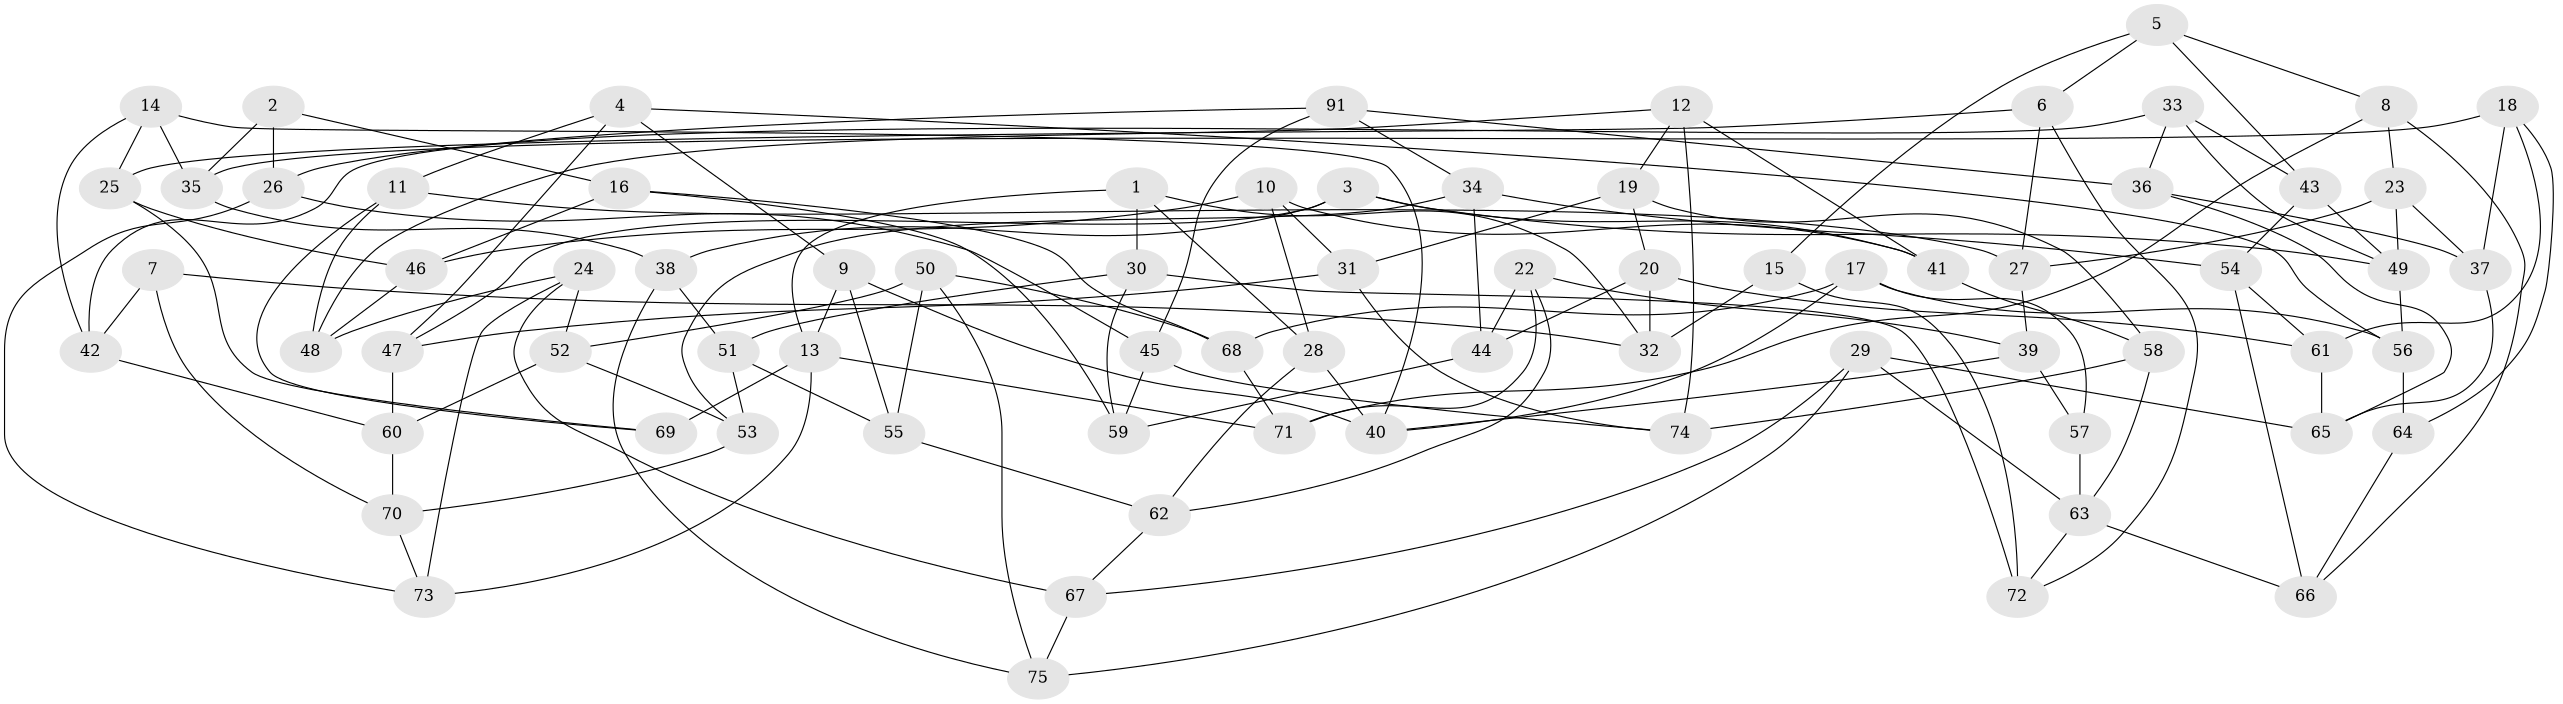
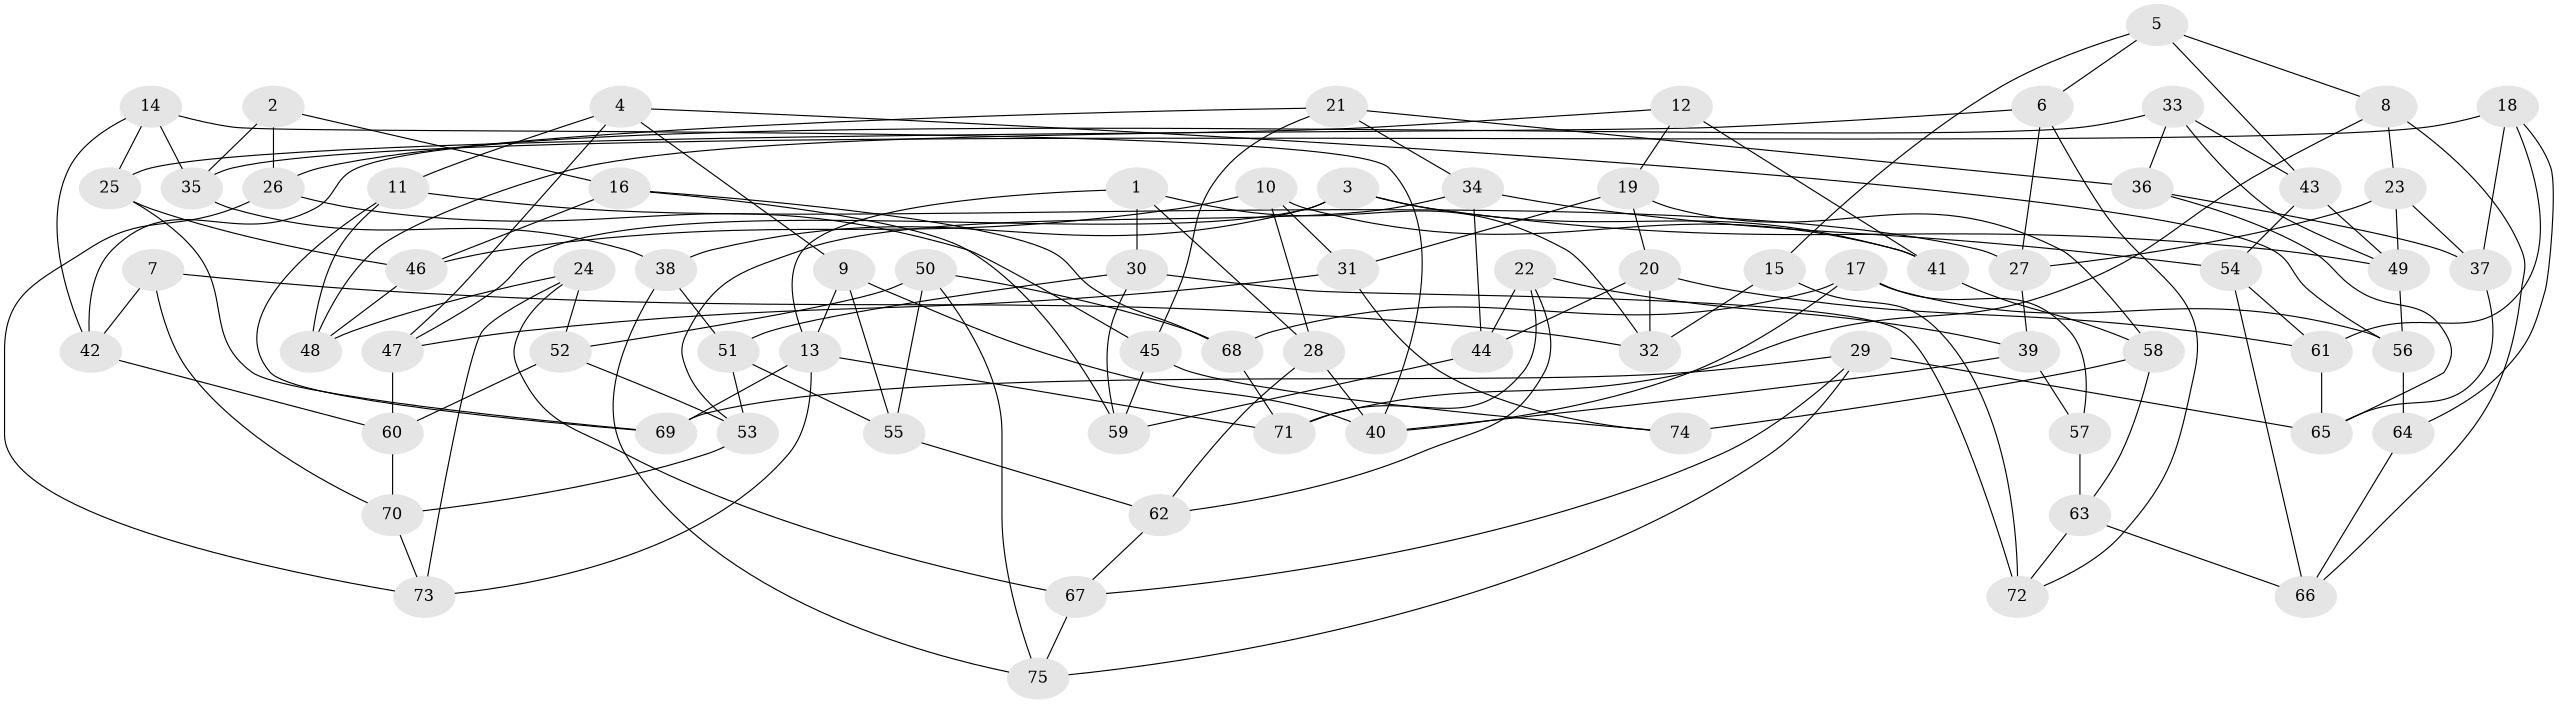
(1337, 107) -> (1337, 107)
(1693, 270) -> none
(1970, 433) -> (1259, 379)
